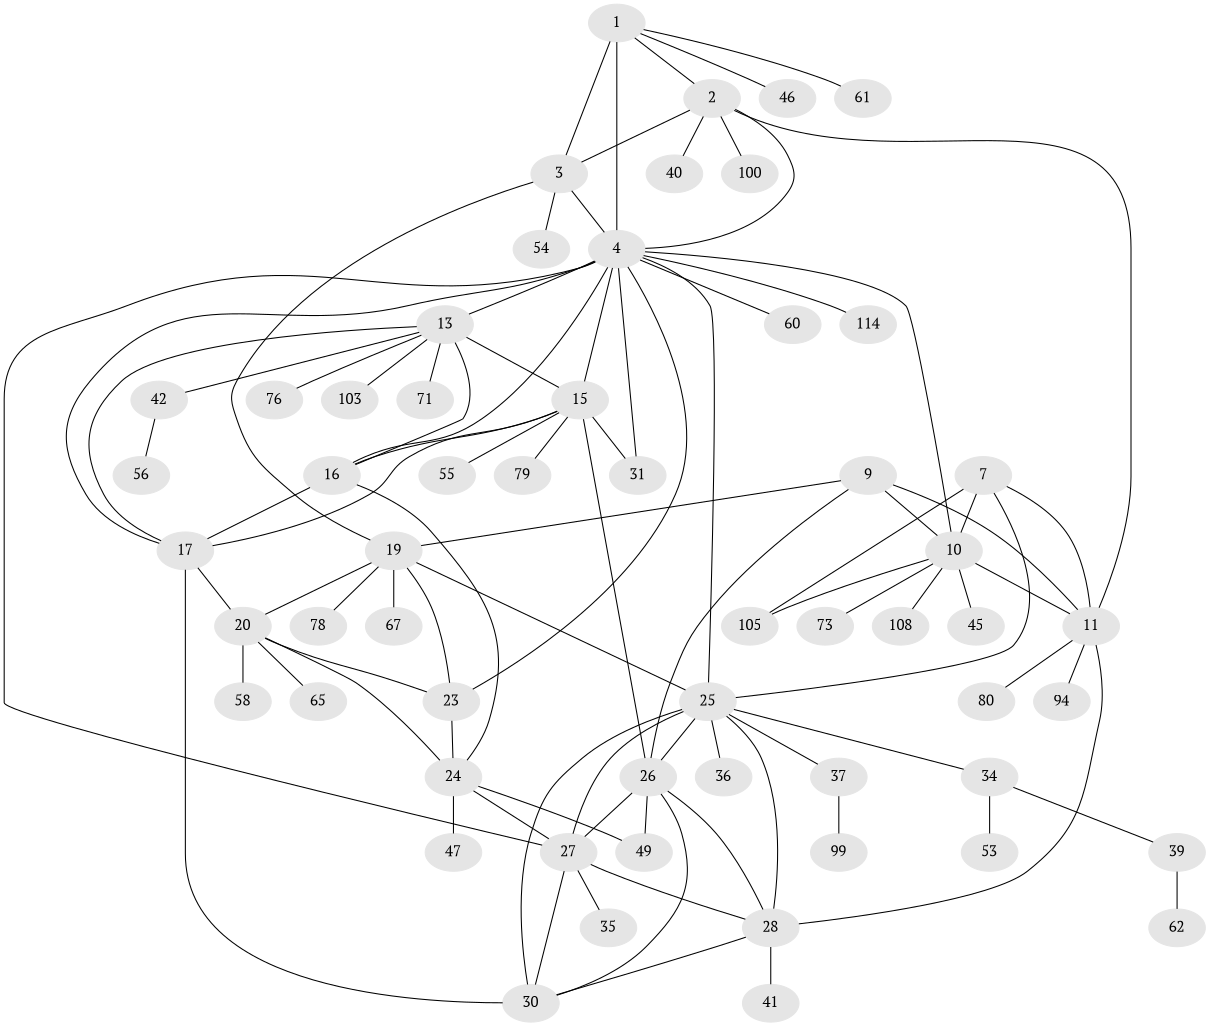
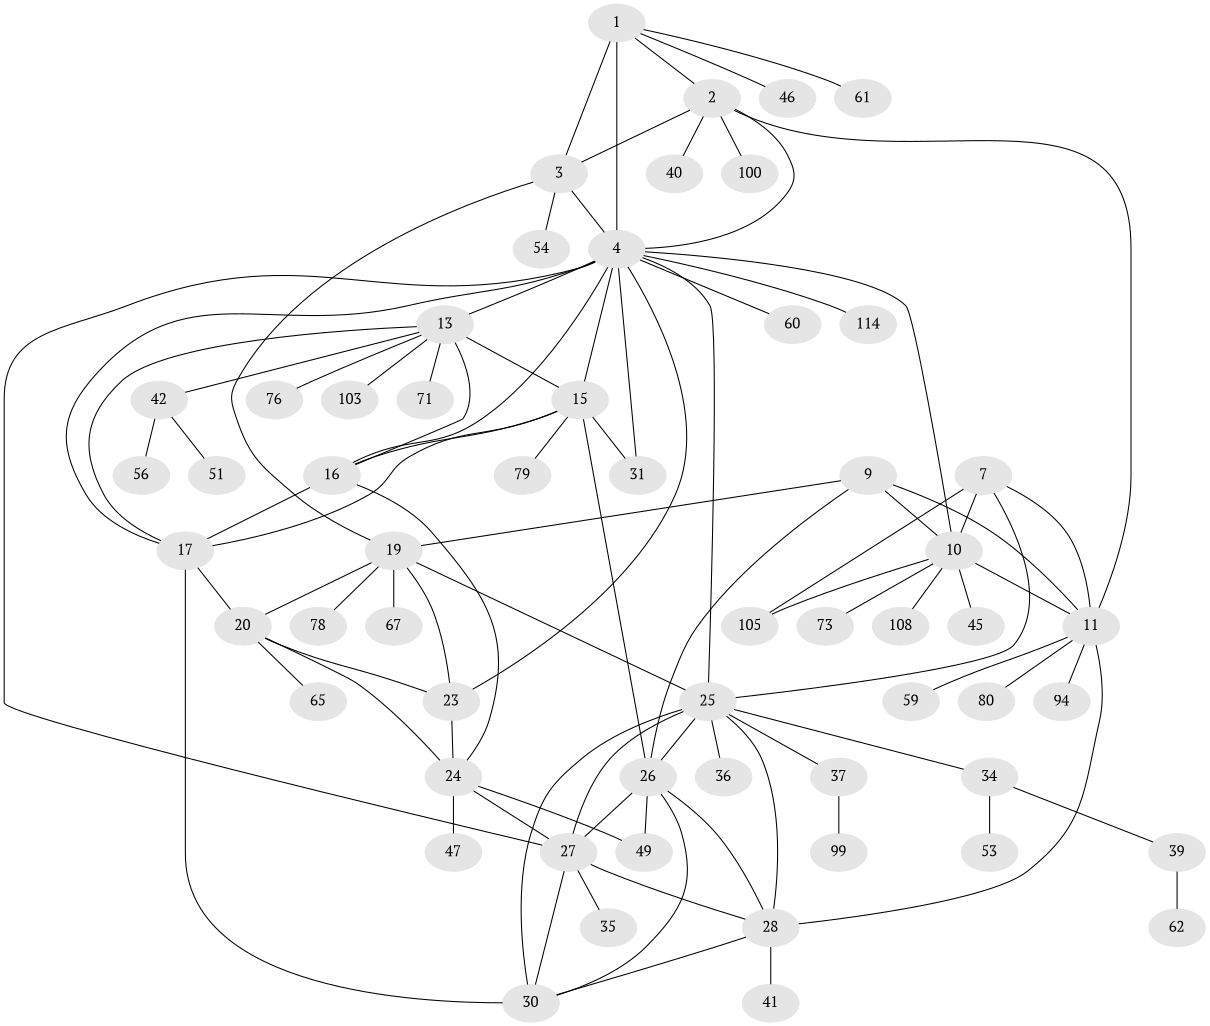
none -> (217, 475)
(447, 475) -> none
(243, 702) -> none
none -> (911, 702)
